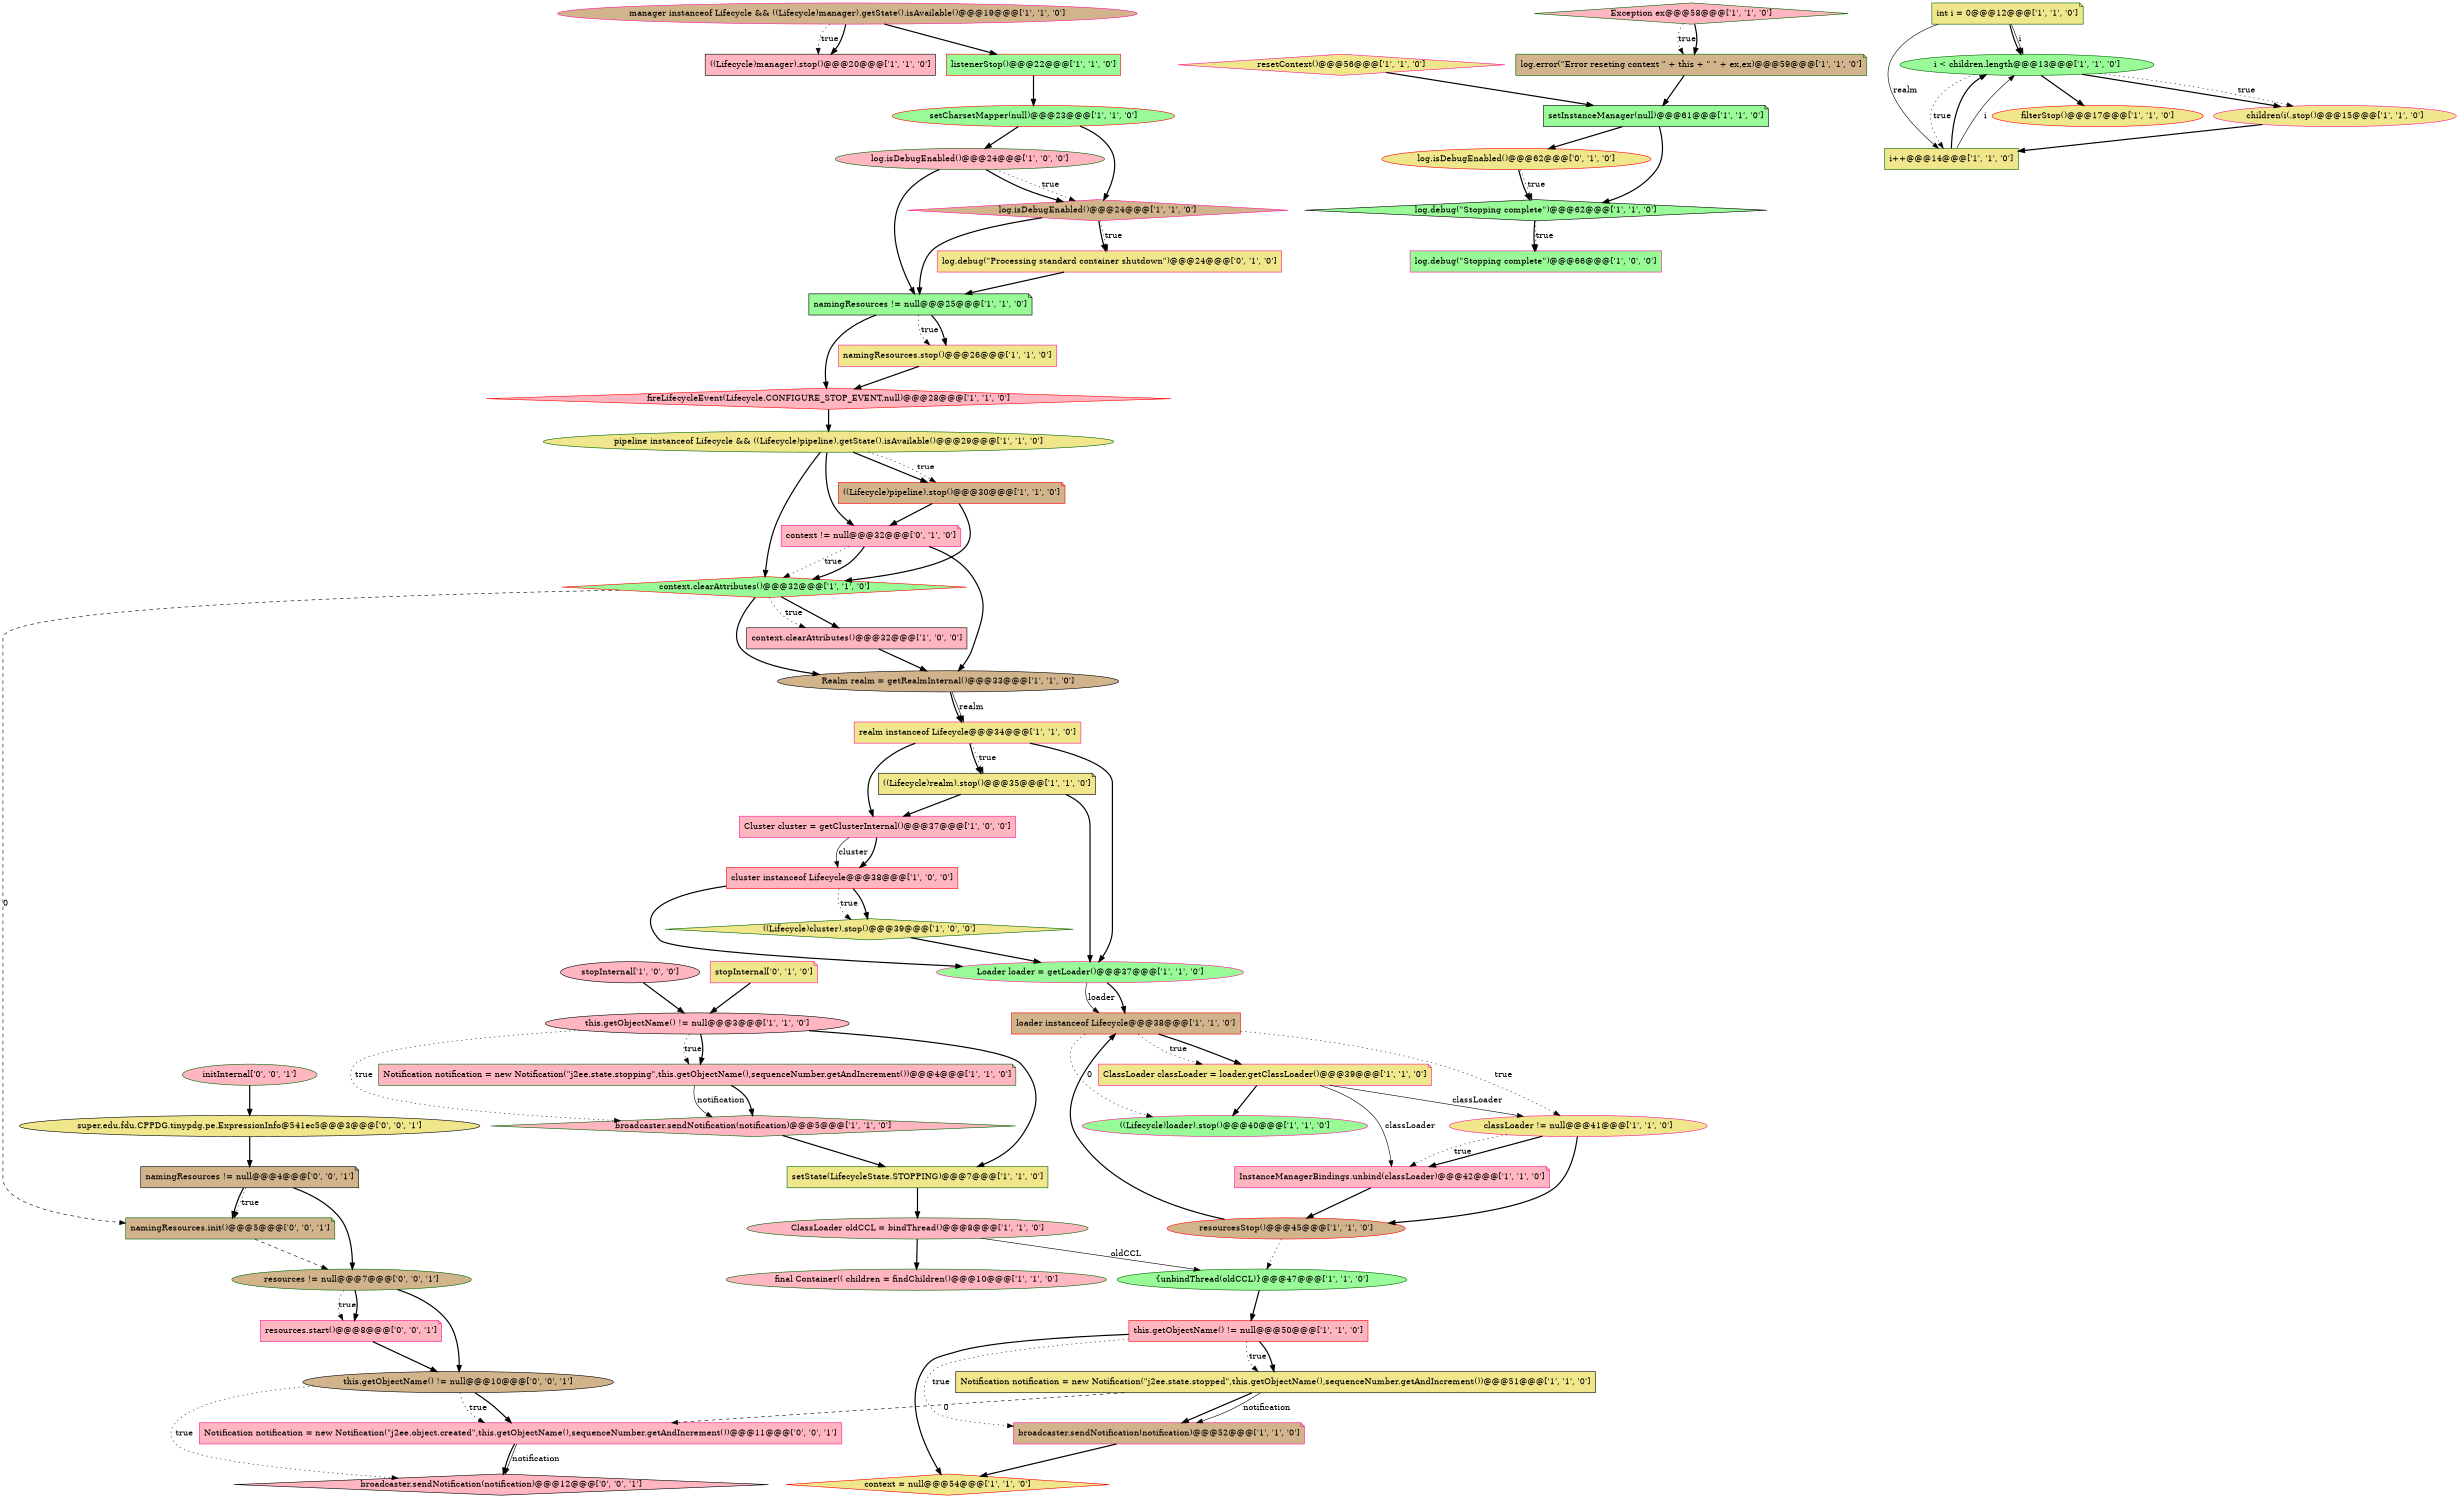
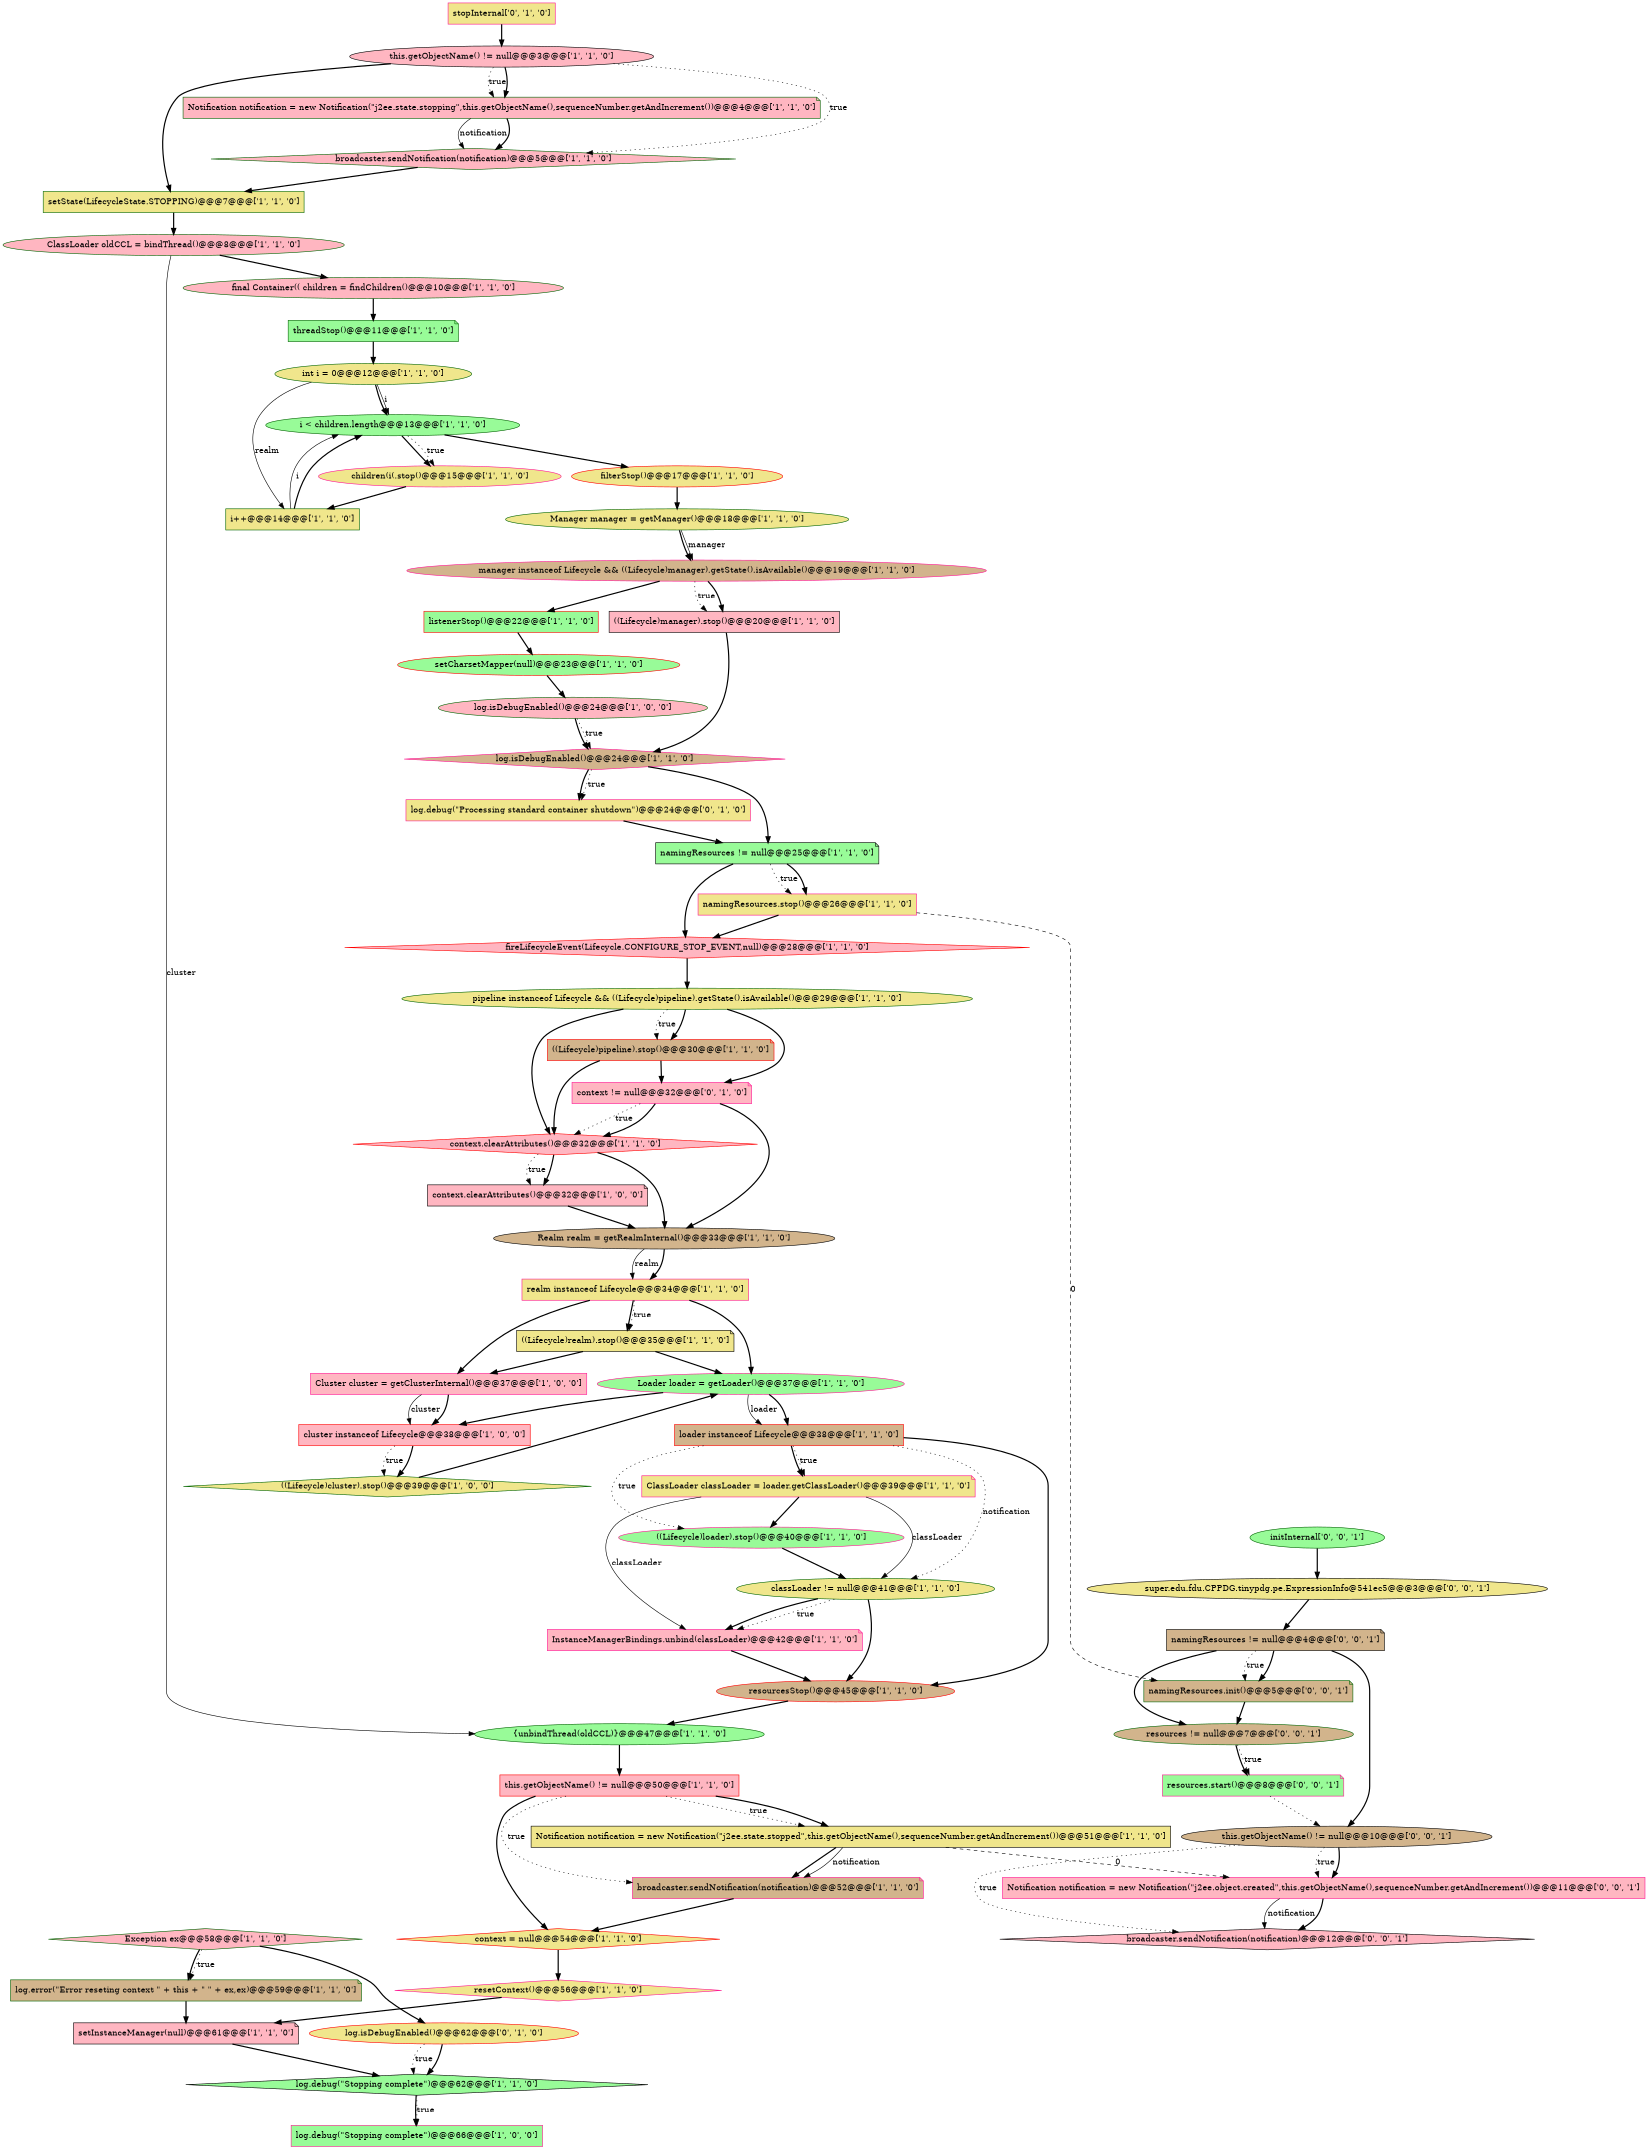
(2008, 14) -> (373, 374)
(1937, 100) -> none
(1656, 116) -> (186, 2033)
(1589, 137) -> (346, 1970)
(1112, 153) -> (720, 707)
(895, 220) -> none
none -> (373, 331)
none -> (677, 519)
(764, 587) -> (555, 1144)
(857, 638) -> (538, 1195)
(3, 663) -> (1071, 1261)
(753, 954) -> (564, 1405)
(630, 972) -> none
(764, 972) -> (502, 14)
(250, 1075) -> (1317, 1538)
(1090, 1075) -> (627, 1486)
(1504, 1075) -> (1007, 1512)
(1578, 1126) -> (866, 1589)
(1097, 1160) -> (1048, 1545)
(1275, 1251) -> (731, 1712)
(288, 1253) -> (1242, 1710)
(1126, 1254) -> (181, 973)
(443, 1316) -> (1370, 1729)
(351, 1331) -> (1253, 1786)
(402, 1355) -> (1292, 1810)
none -> (811, 1562)
none -> (558, 1962)
